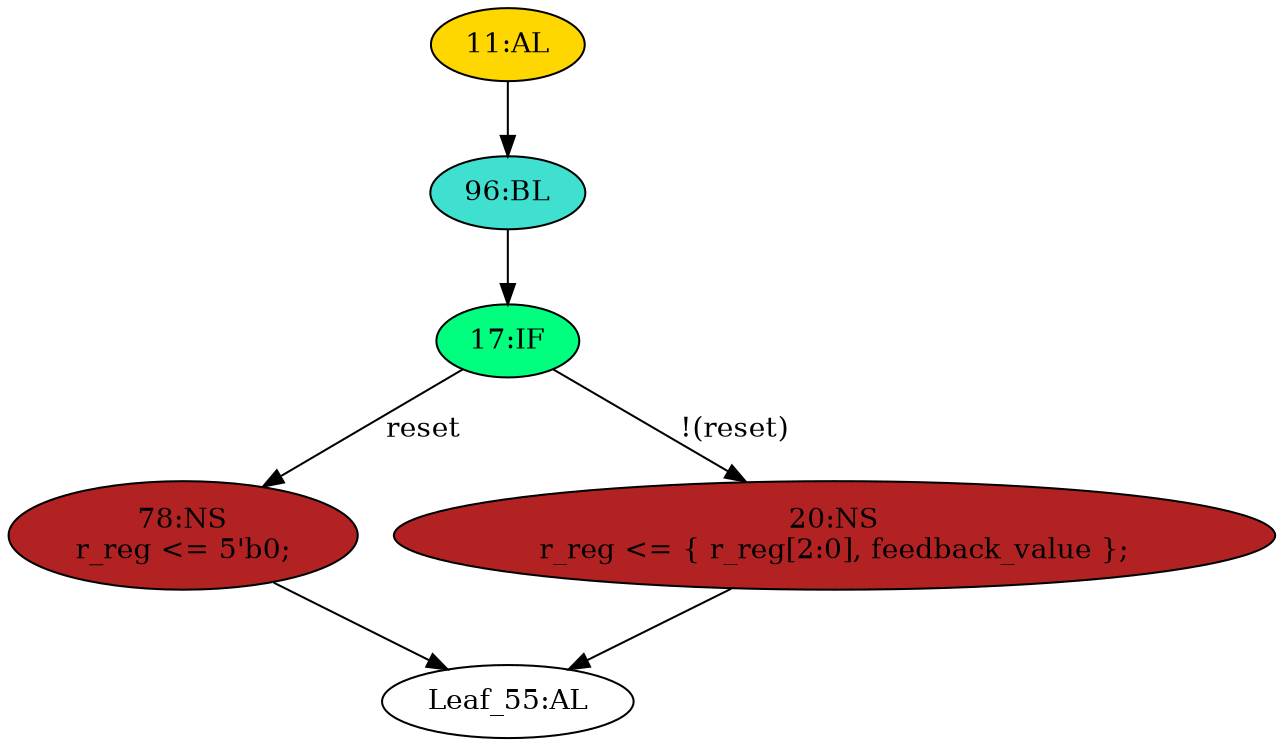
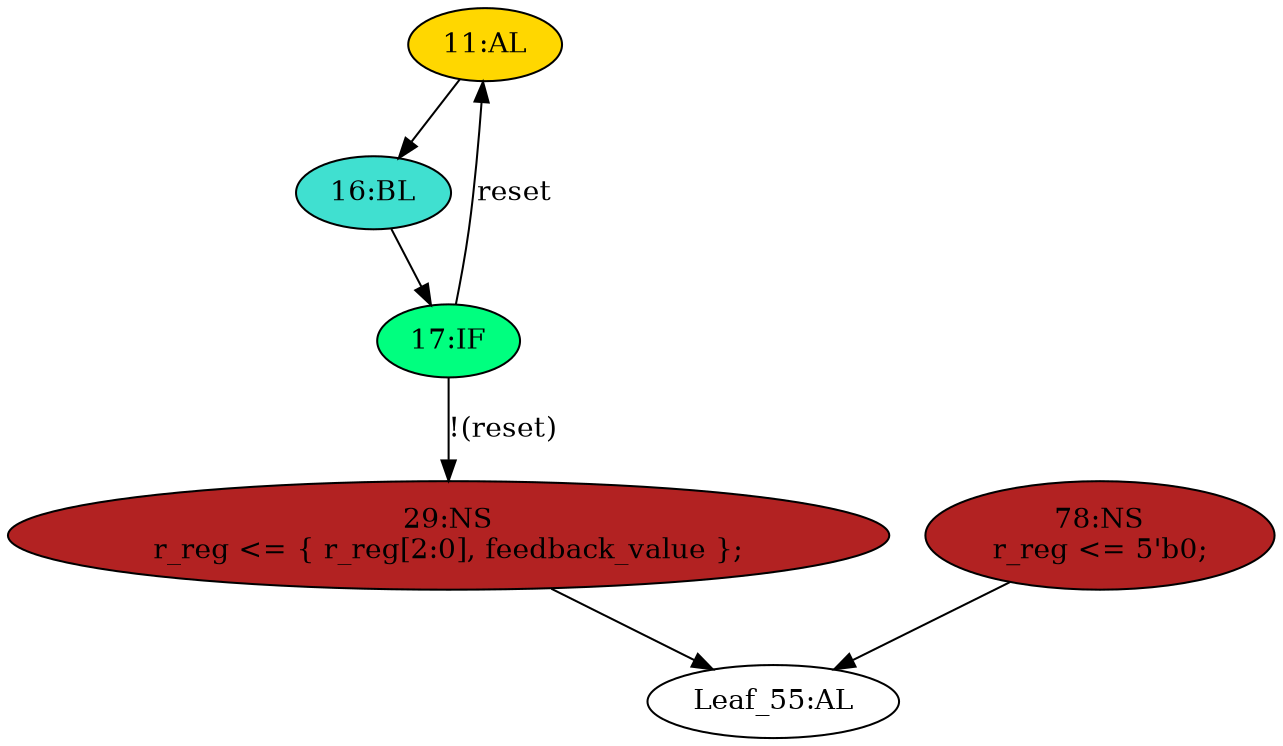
(508, 193) -> (374, 193)
(372, 423) -> (472, 204)
(835, 535) -> (449, 535)
